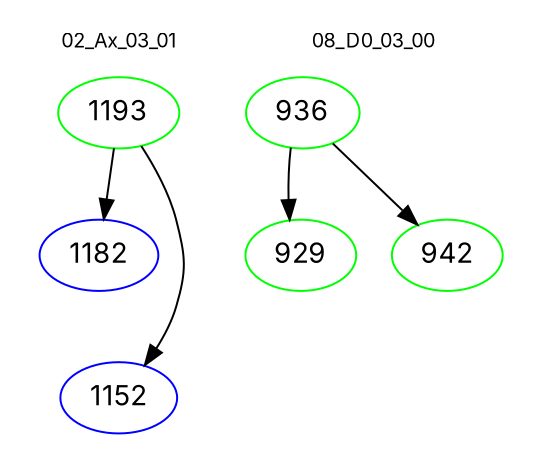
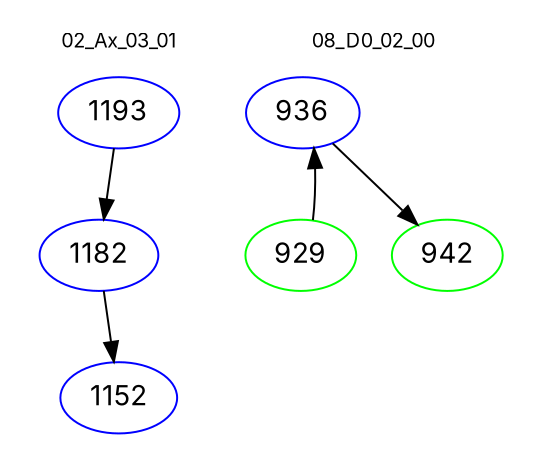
(374, 43) -> (374, 43)
(119, 113) -> (119, 113)
(303, 113) -> (303, 113)
(289, 173) -> (315, 194)
(182, 246) -> (107, 316)
